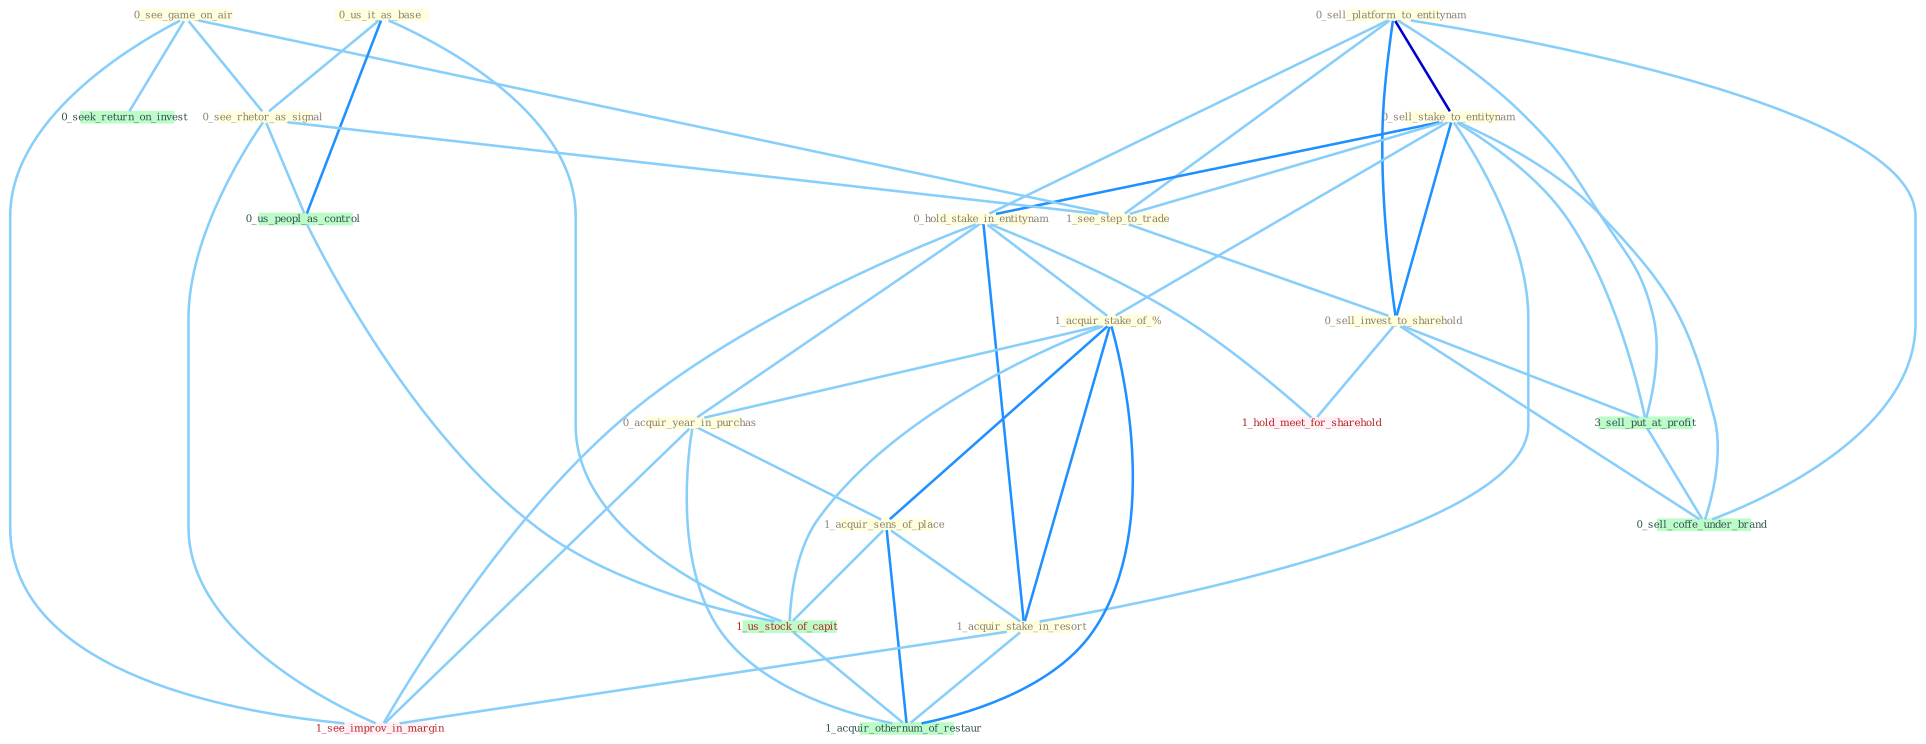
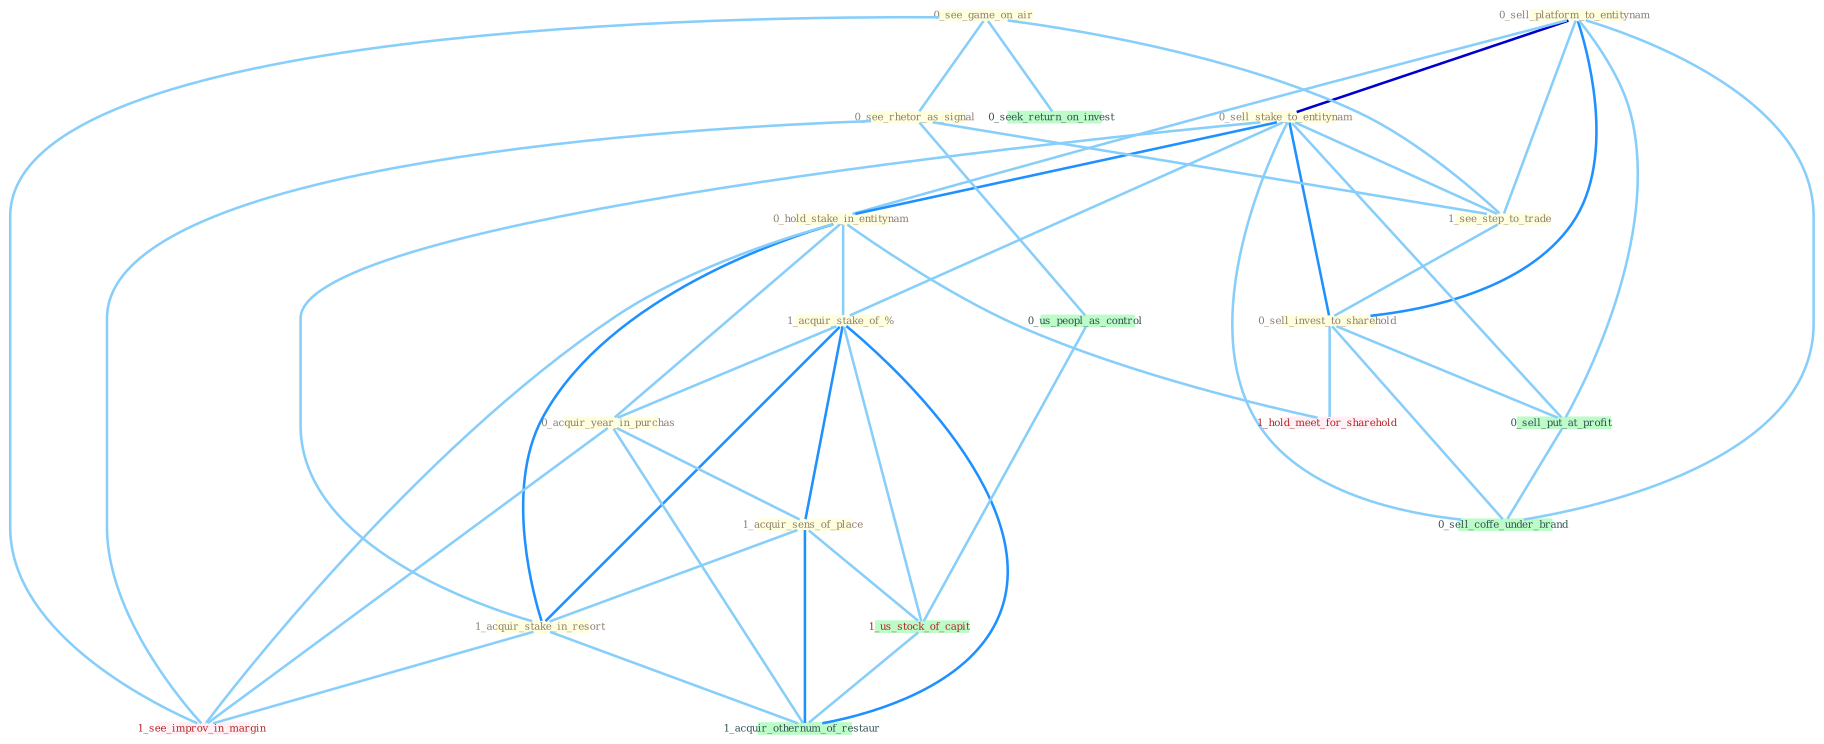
(382, 15) -> none
(1646, 423) -> (1564, 423)
